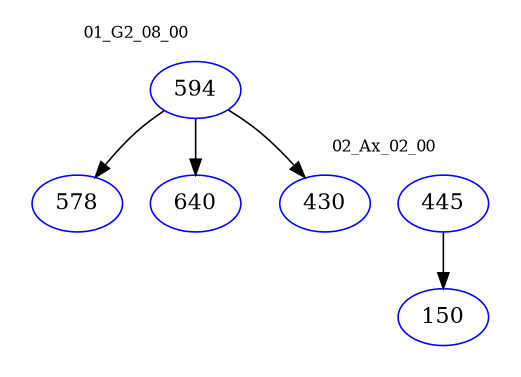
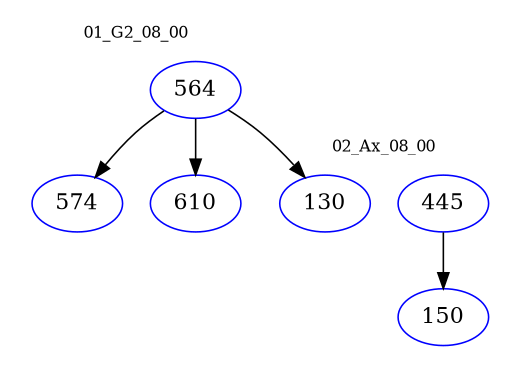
(196, 90) -> (196, 90)
(384, 148) -> (384, 148)
(77, 204) -> (77, 204)
(196, 204) -> (196, 204)
(325, 204) -> (325, 204)
